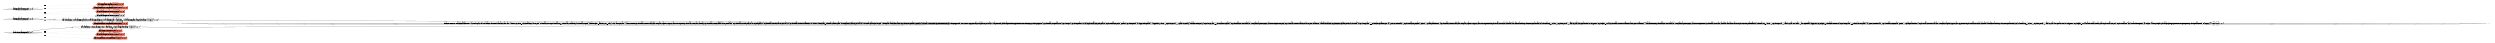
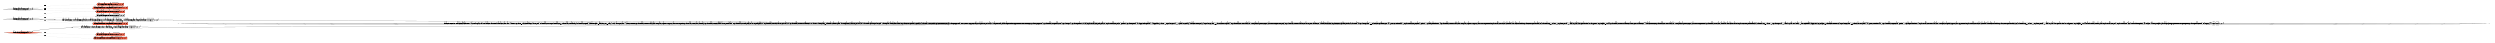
(61, 15) -> (65, 11)
(110, 31) -> none
(23, 33) -> (23, 33)
